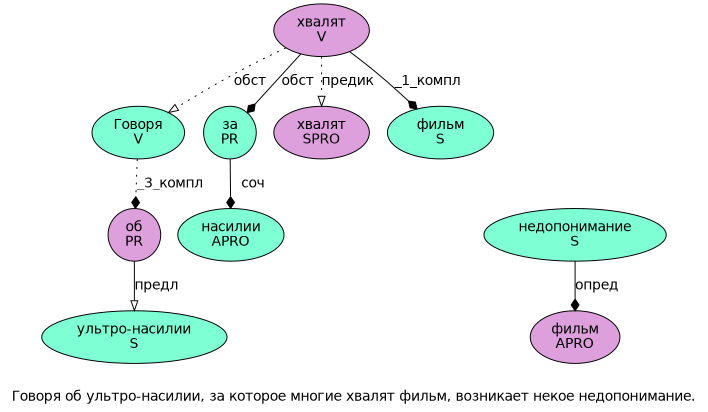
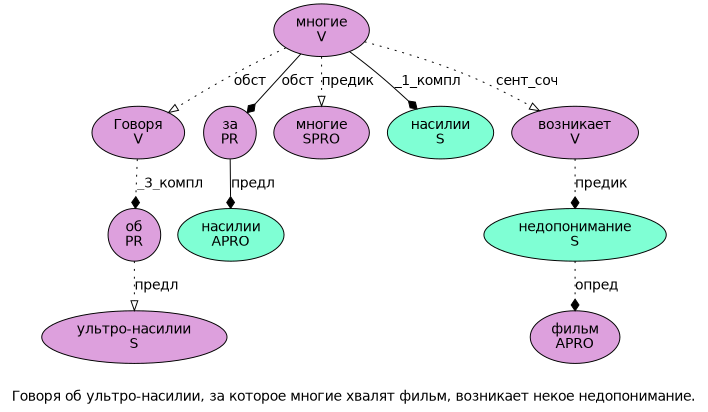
(322, 30) -> (322, 30)
(138, 133) -> (138, 133)
(230, 133) -> (230, 133)
(322, 133) -> (322, 133)
(441, 133) -> (441, 133)
none -> (575, 133)
(253, 184) -> (253, 184)
(575, 280) -> (575, 280)
(134, 281) -> (134, 281)
(134, 337) -> (134, 337)
